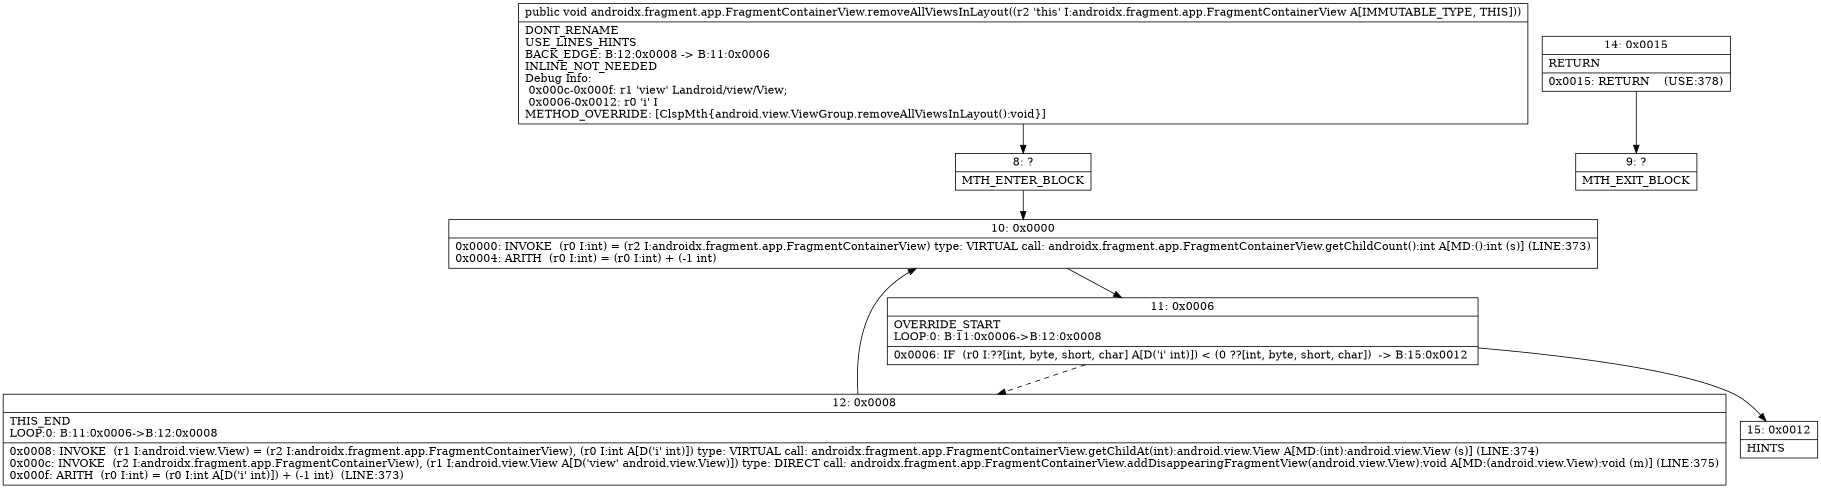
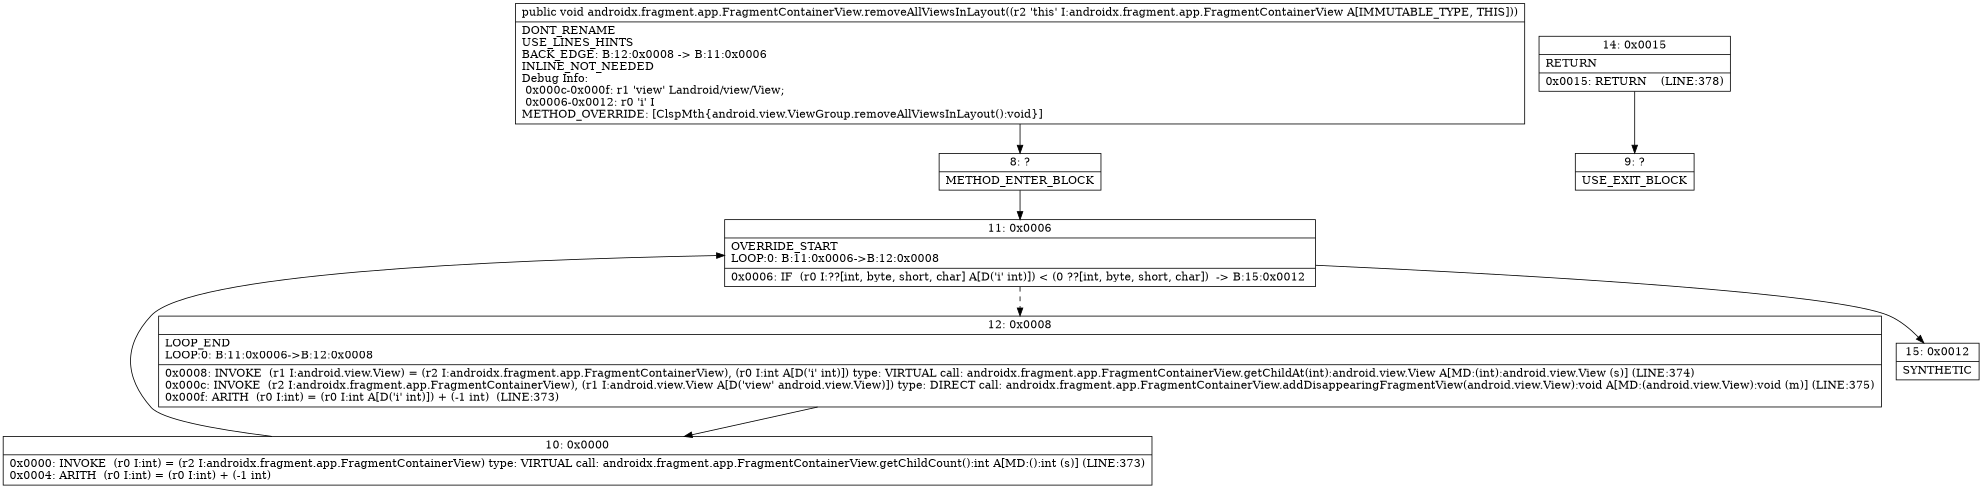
(1636, 82) -> (1635, 82)
(1023, 181) -> (1020, 181)
(1636, 181) -> (1635, 181)
(1023, 201) -> (1020, 201)
(40, 421) -> (198, 343)
(1766, 448) -> (1938, 370)
